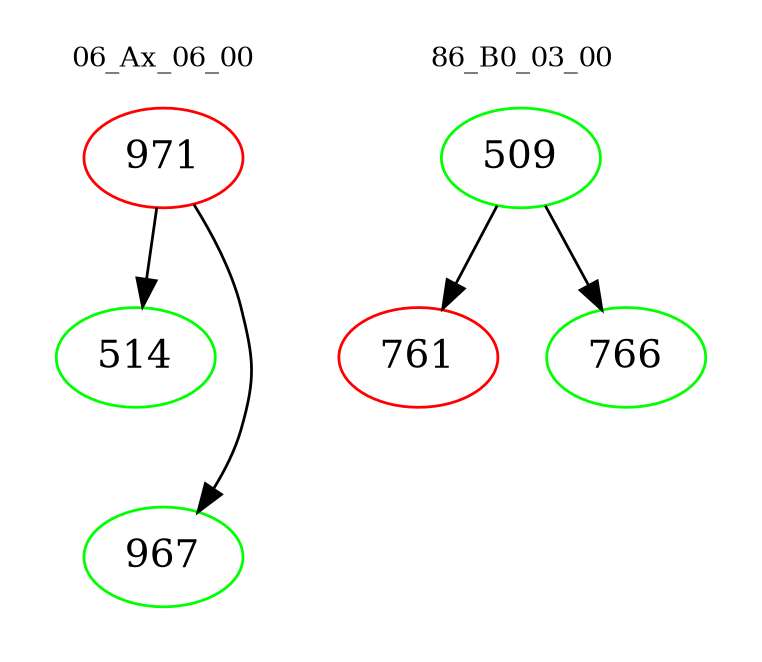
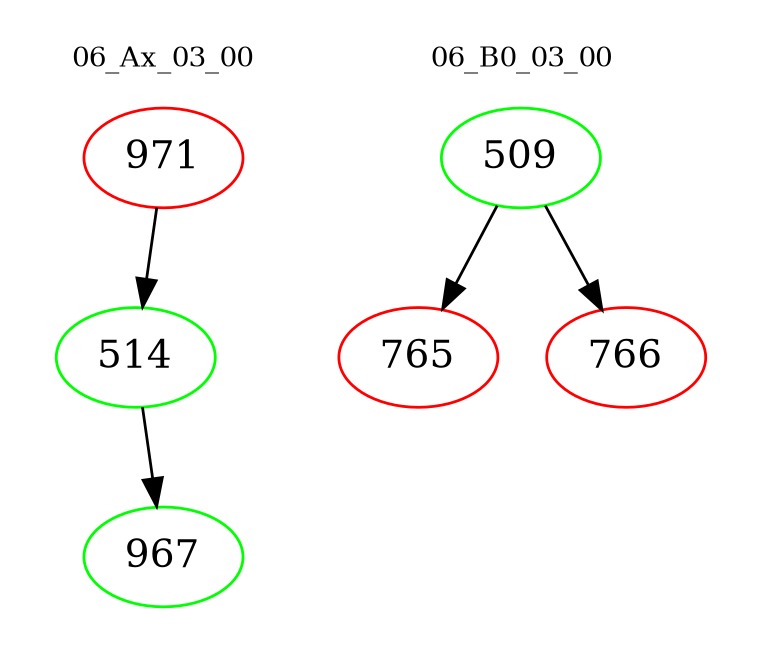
(163, 60) -> (163, 60)
(522, 60) -> (522, 60)
(249, 345) -> (148, 443)
(418, 357) -> (418, 357)
(626, 357) -> (626, 357)
